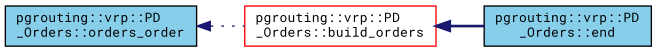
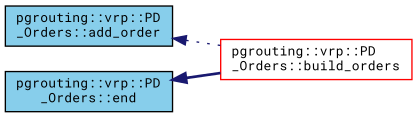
(101, 26) -> (89, 26)
(467, 26) -> (203, 75)
